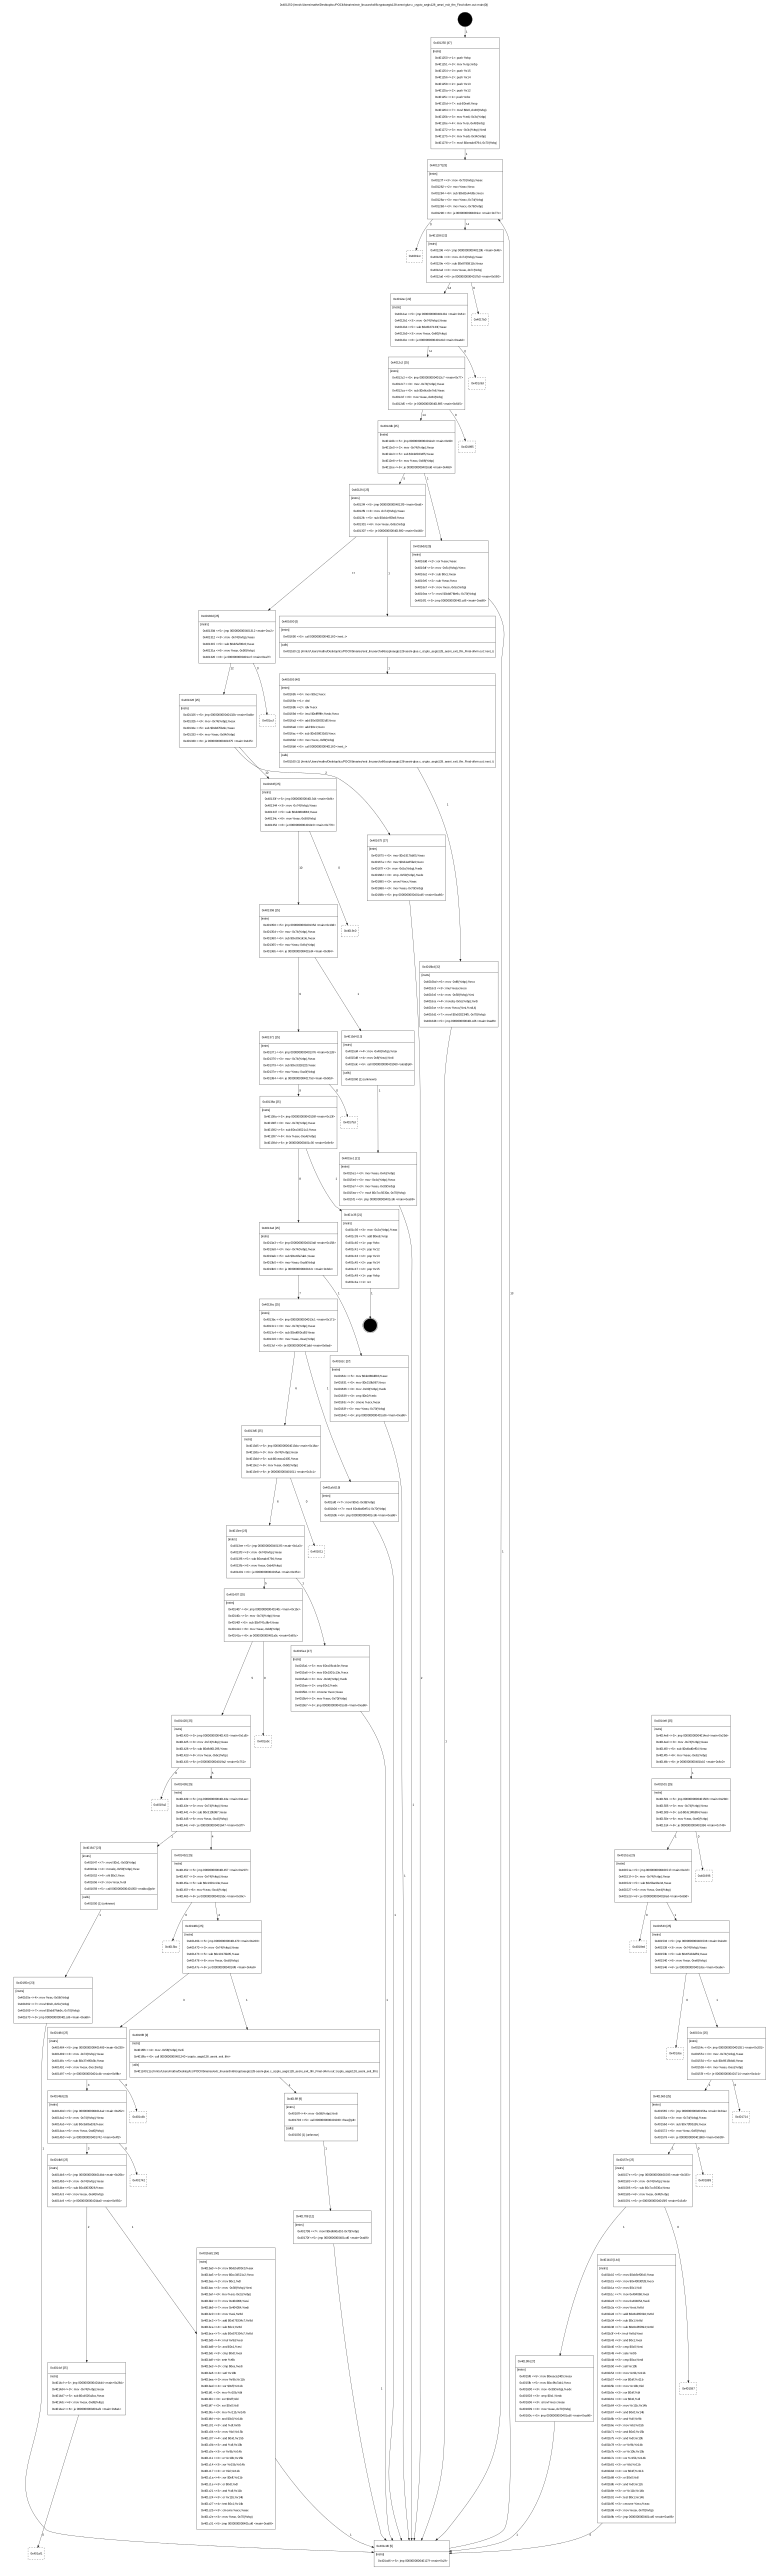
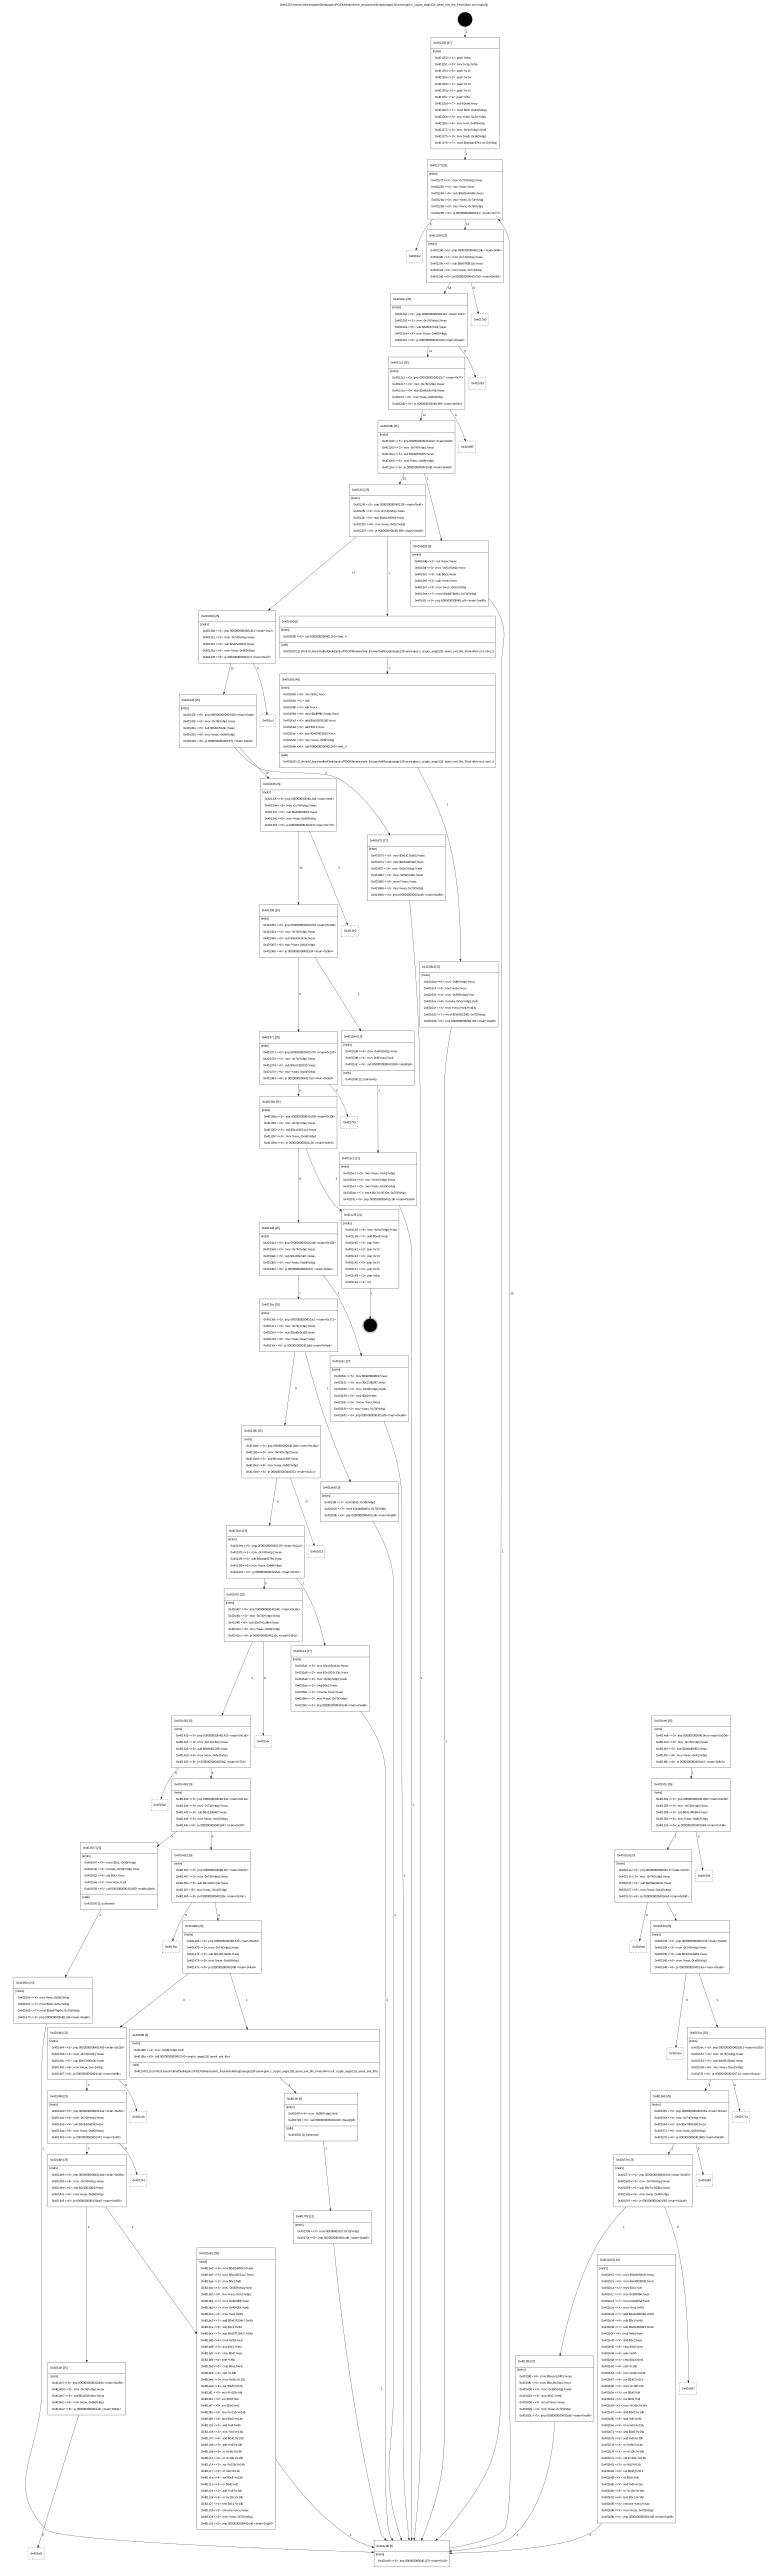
(404, 479) -> (404, 479)
